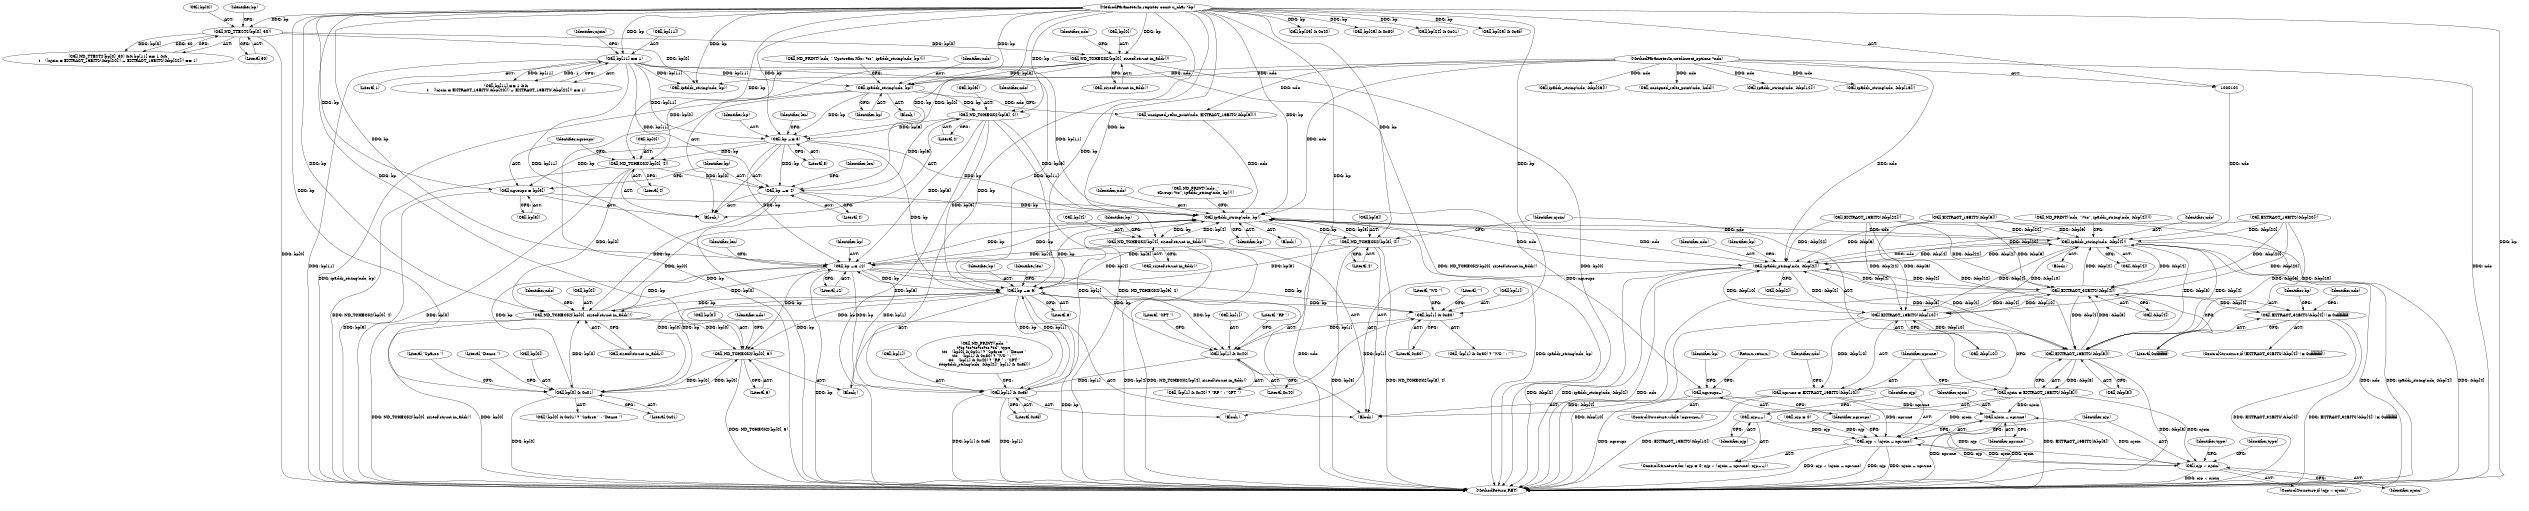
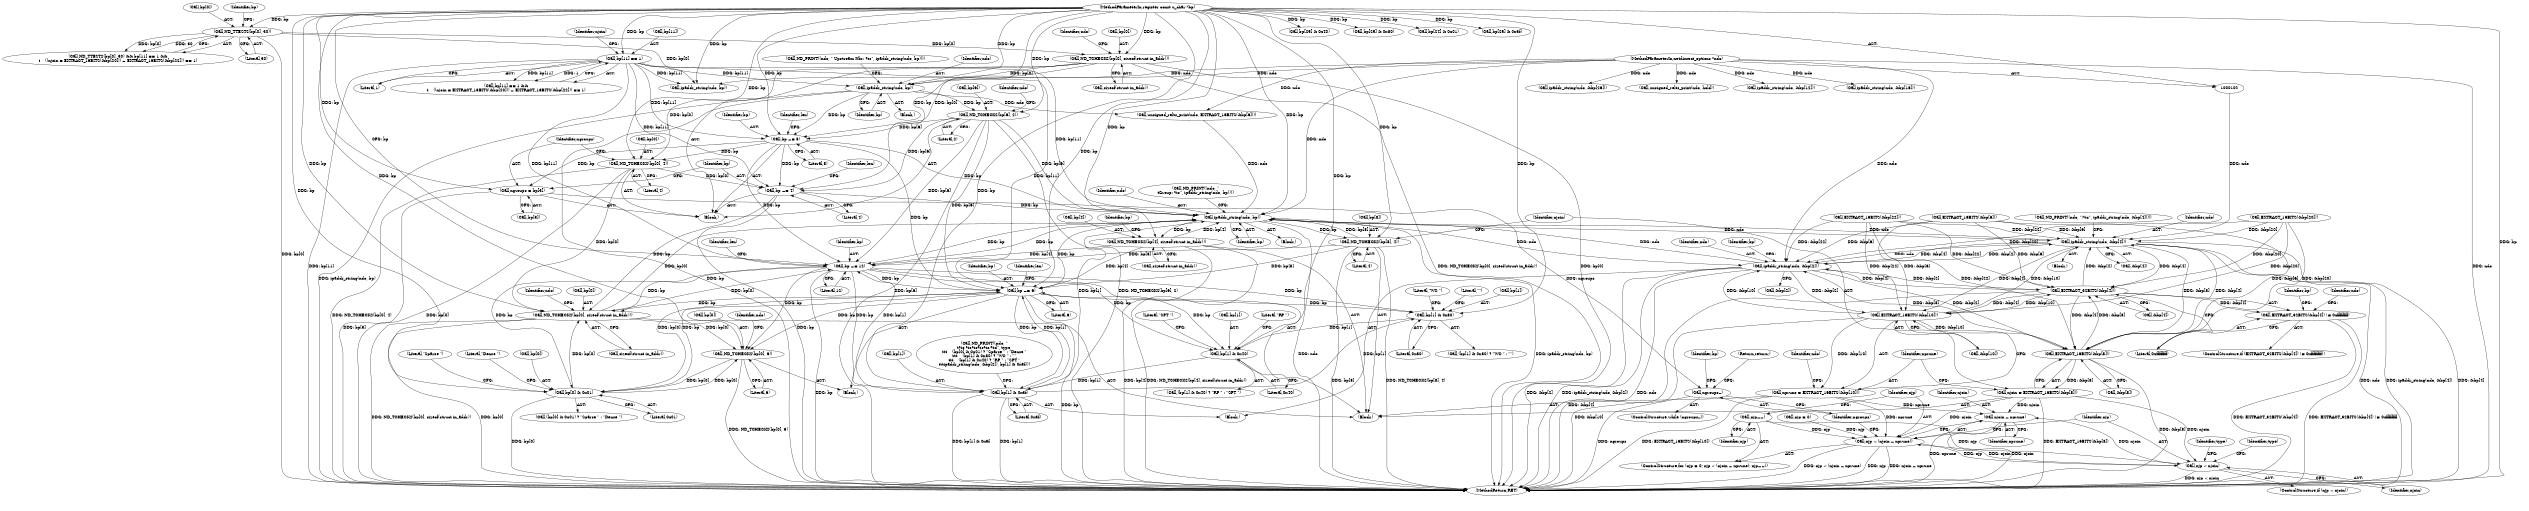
none -> (489, 67)
(380, 140) -> (380, 140)
